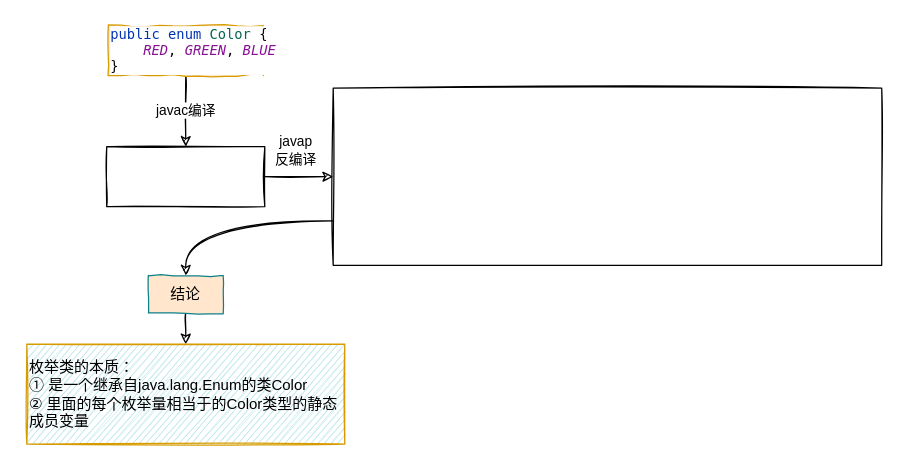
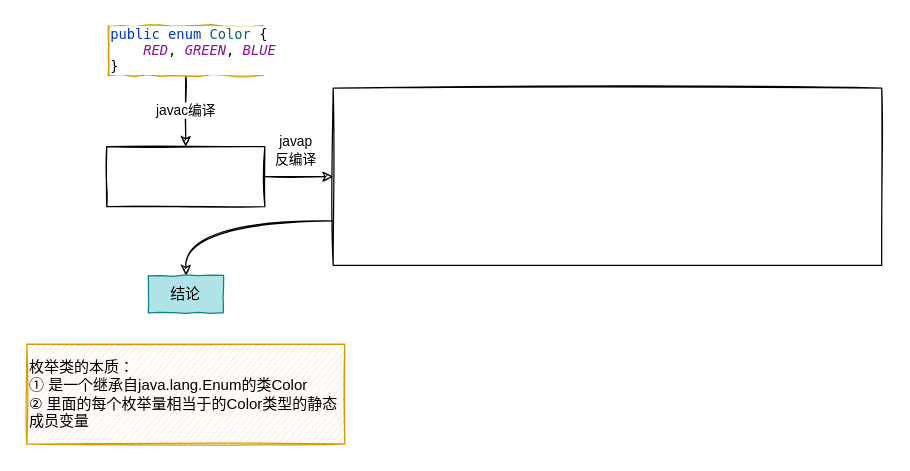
(186, 51) -> (186, 51)
(186, 294) -> (186, 294)
(186, 324) -> none
(186, 394) -> (186, 394)
